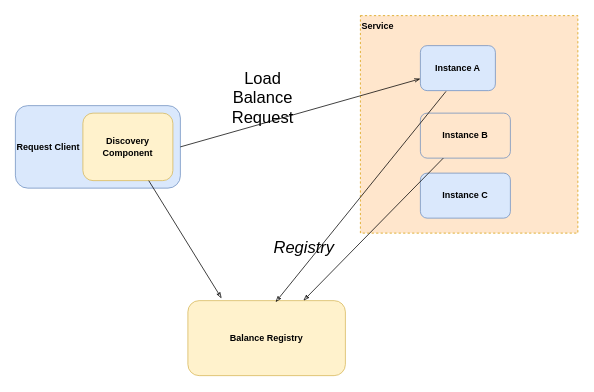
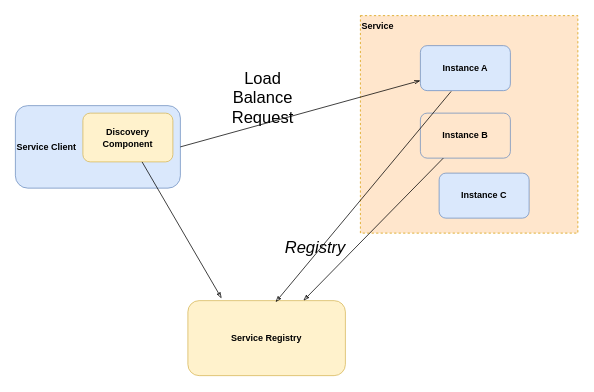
(458, 68) -> (465, 68)
(49, 147) -> (47, 147)
(128, 147) -> (128, 137)
(465, 195) -> (484, 195)
(304, 248) -> (315, 248)
(267, 338) -> (267, 338)
